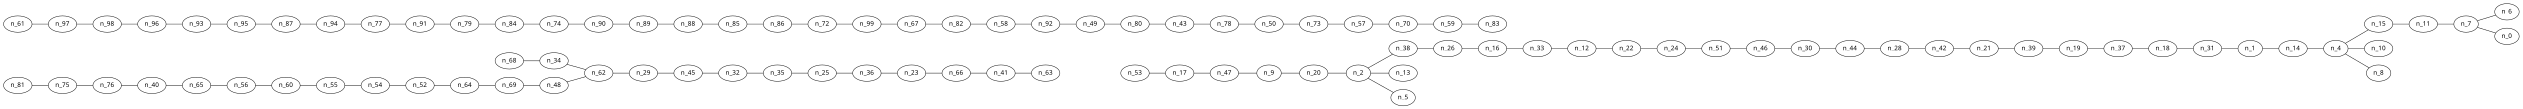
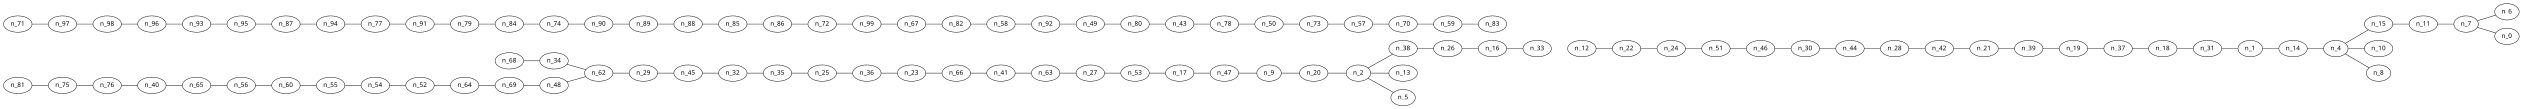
(18, 24) -> (18, 24)
(1559, 49) -> none
none -> (1090, 73)
